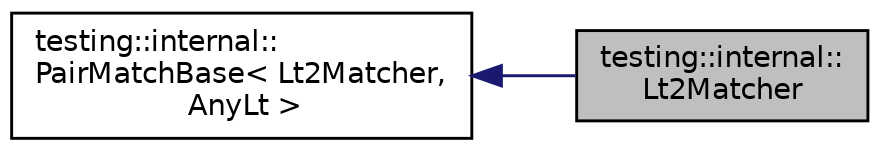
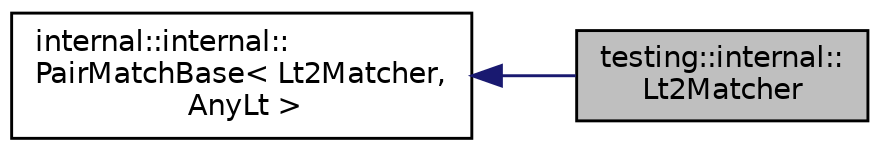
(242, 76) -> (242, 76)
